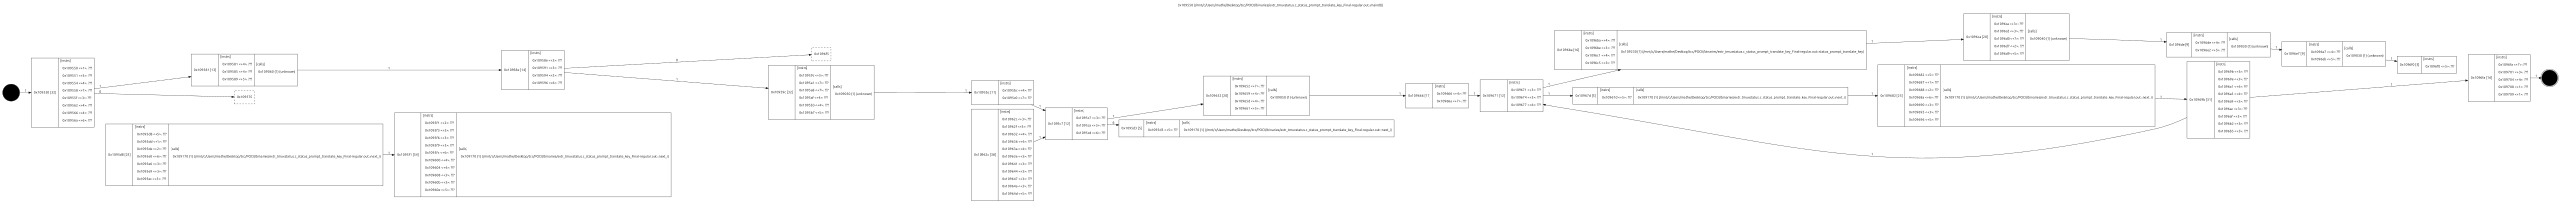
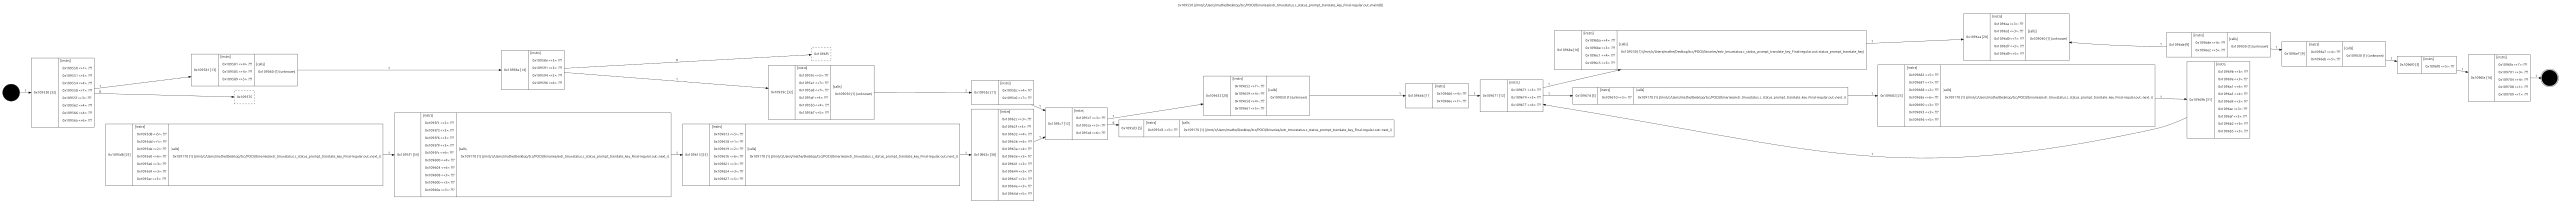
(2117, 40) -> (2119, 45)
(2358, 89) -> (2461, 71)
none -> (821, 155)
